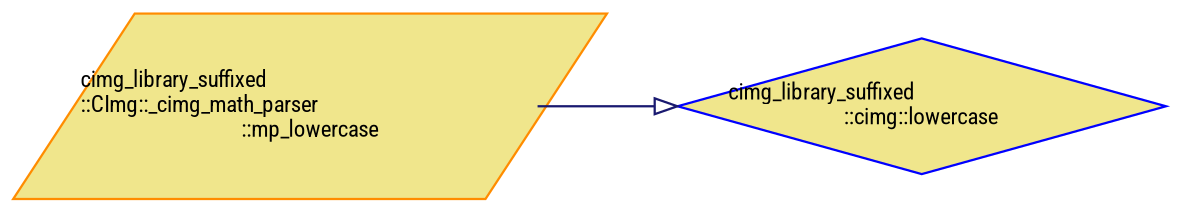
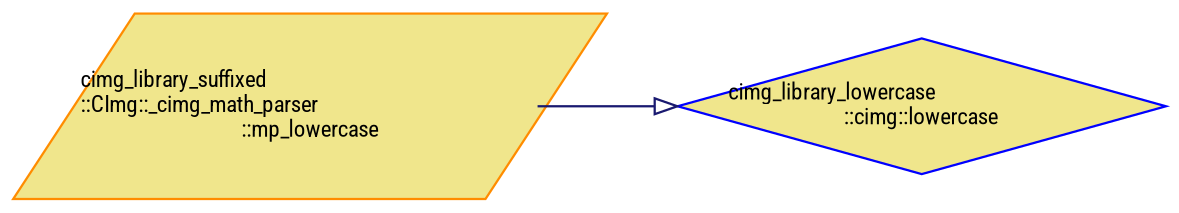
(922, 106) -> (922, 106)
